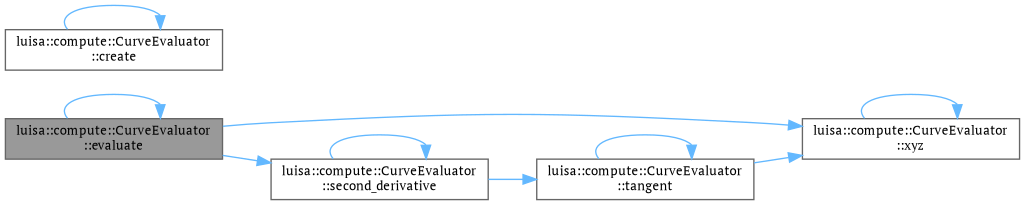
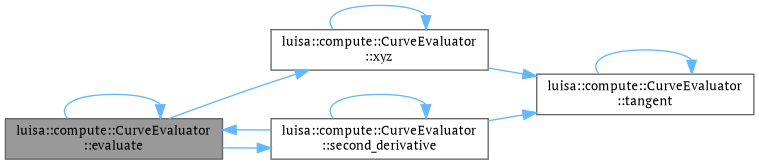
(114, 50) -> none
none -> (254, 130)
(771, 160) -> (506, 71)
